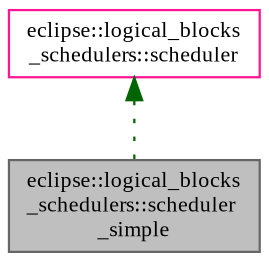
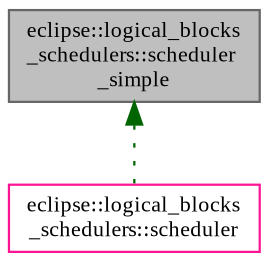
(134, 130) -> (134, 155)
